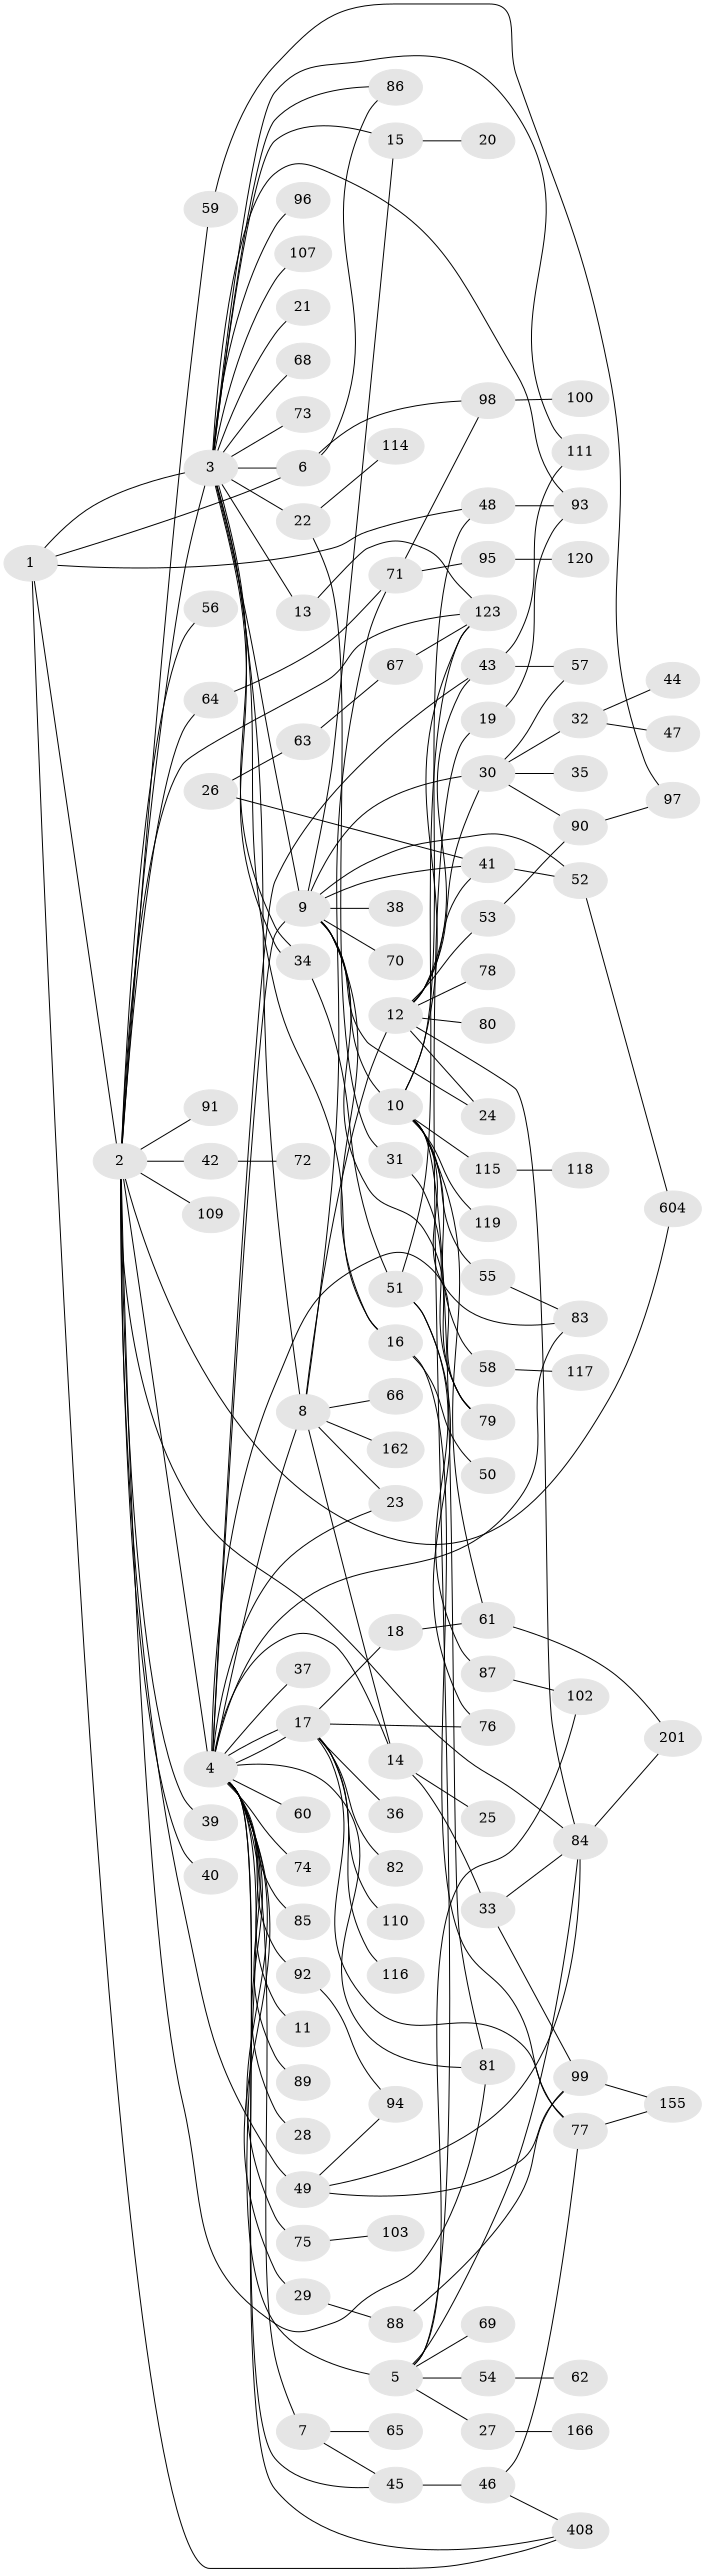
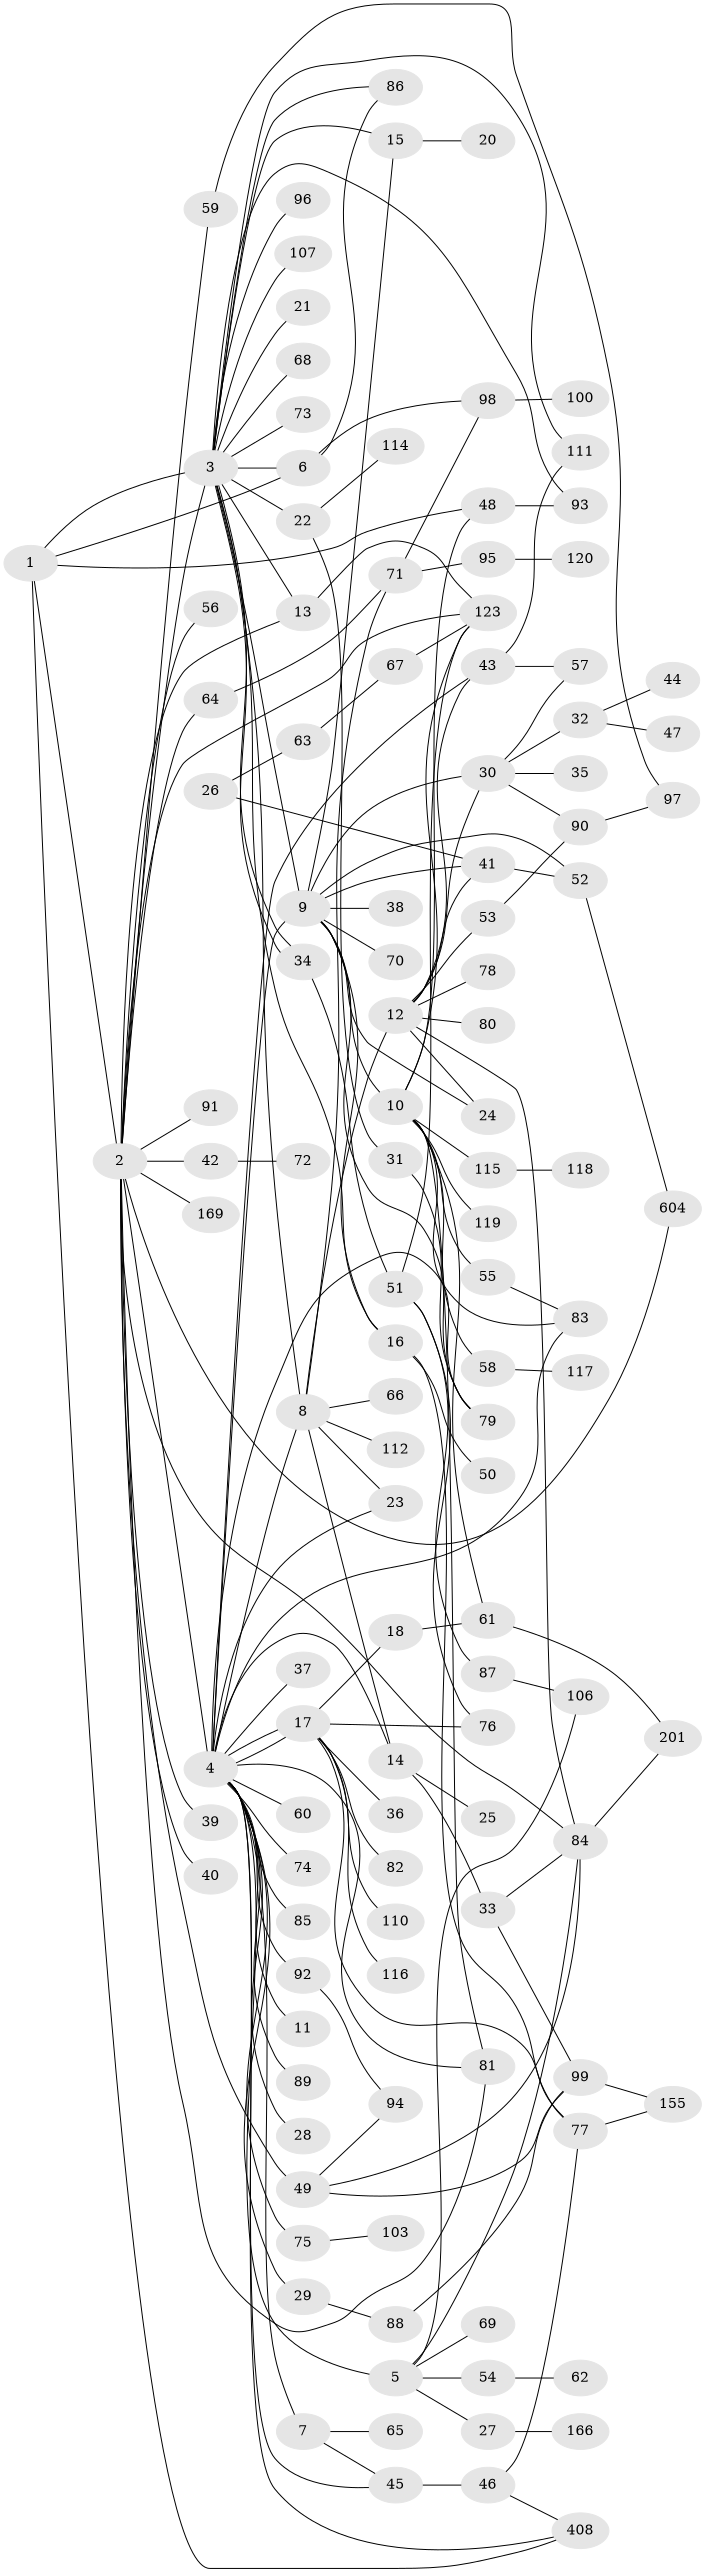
(488, 720) -> none
none -> (138, 850)
(211, 1215) -> (211, 1215)
(396, 1450) -> (396, 1450)
(581, 1697) -> (581, 1697)
